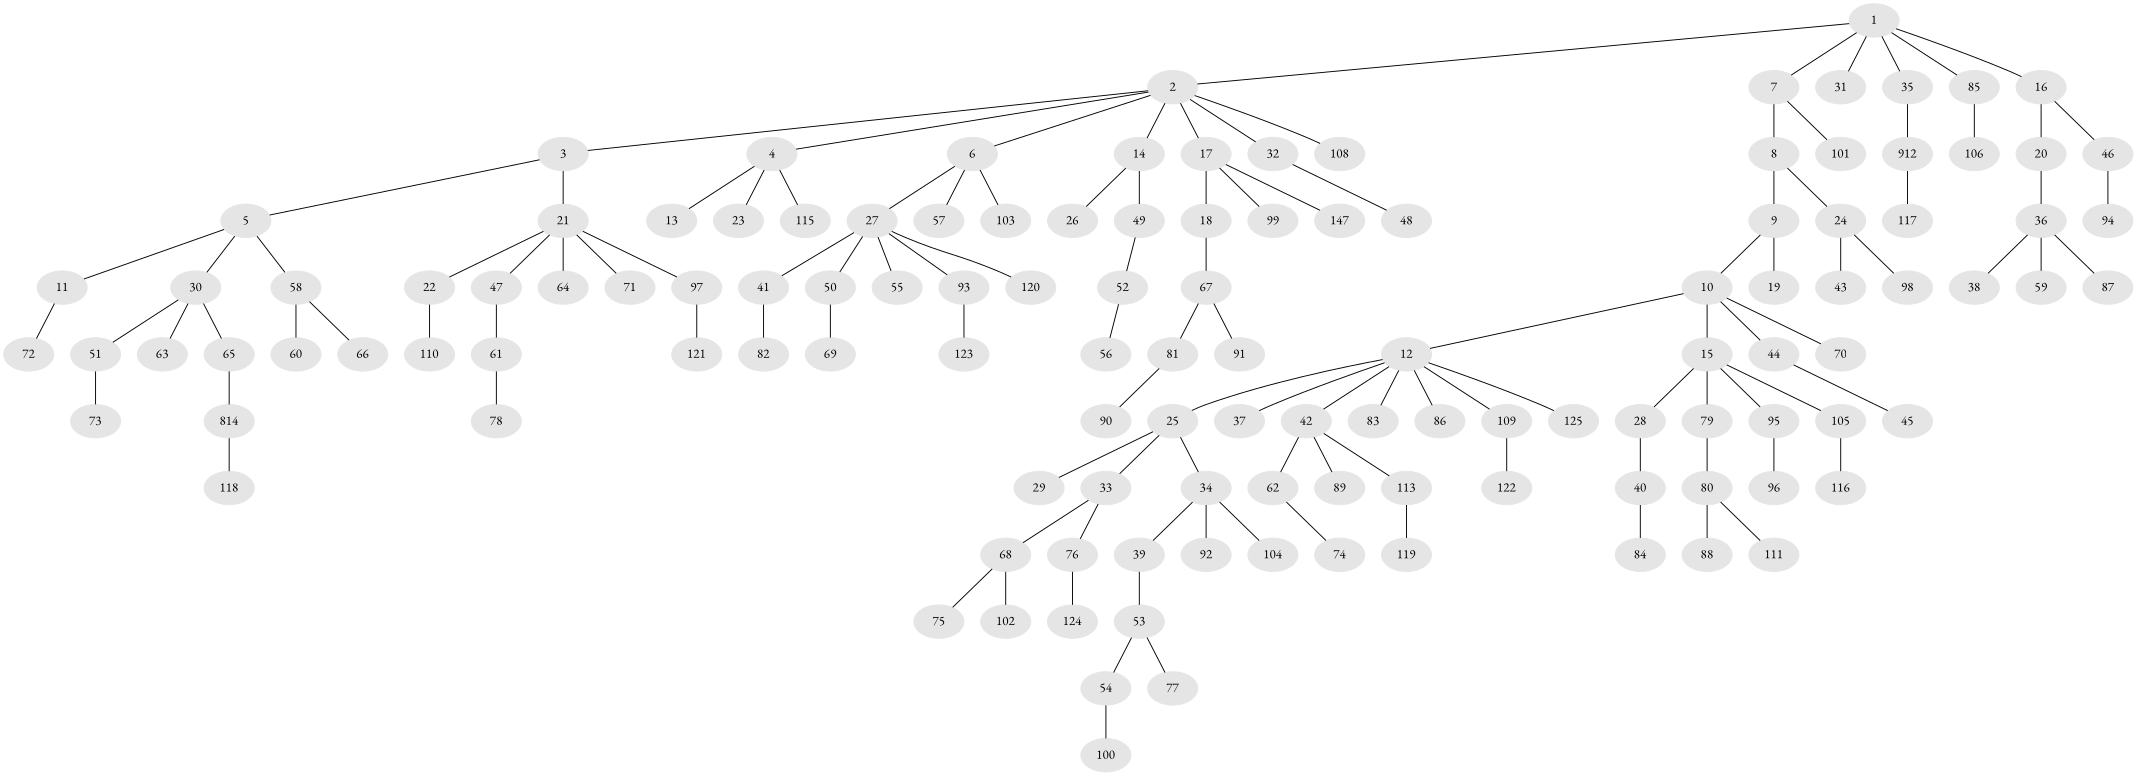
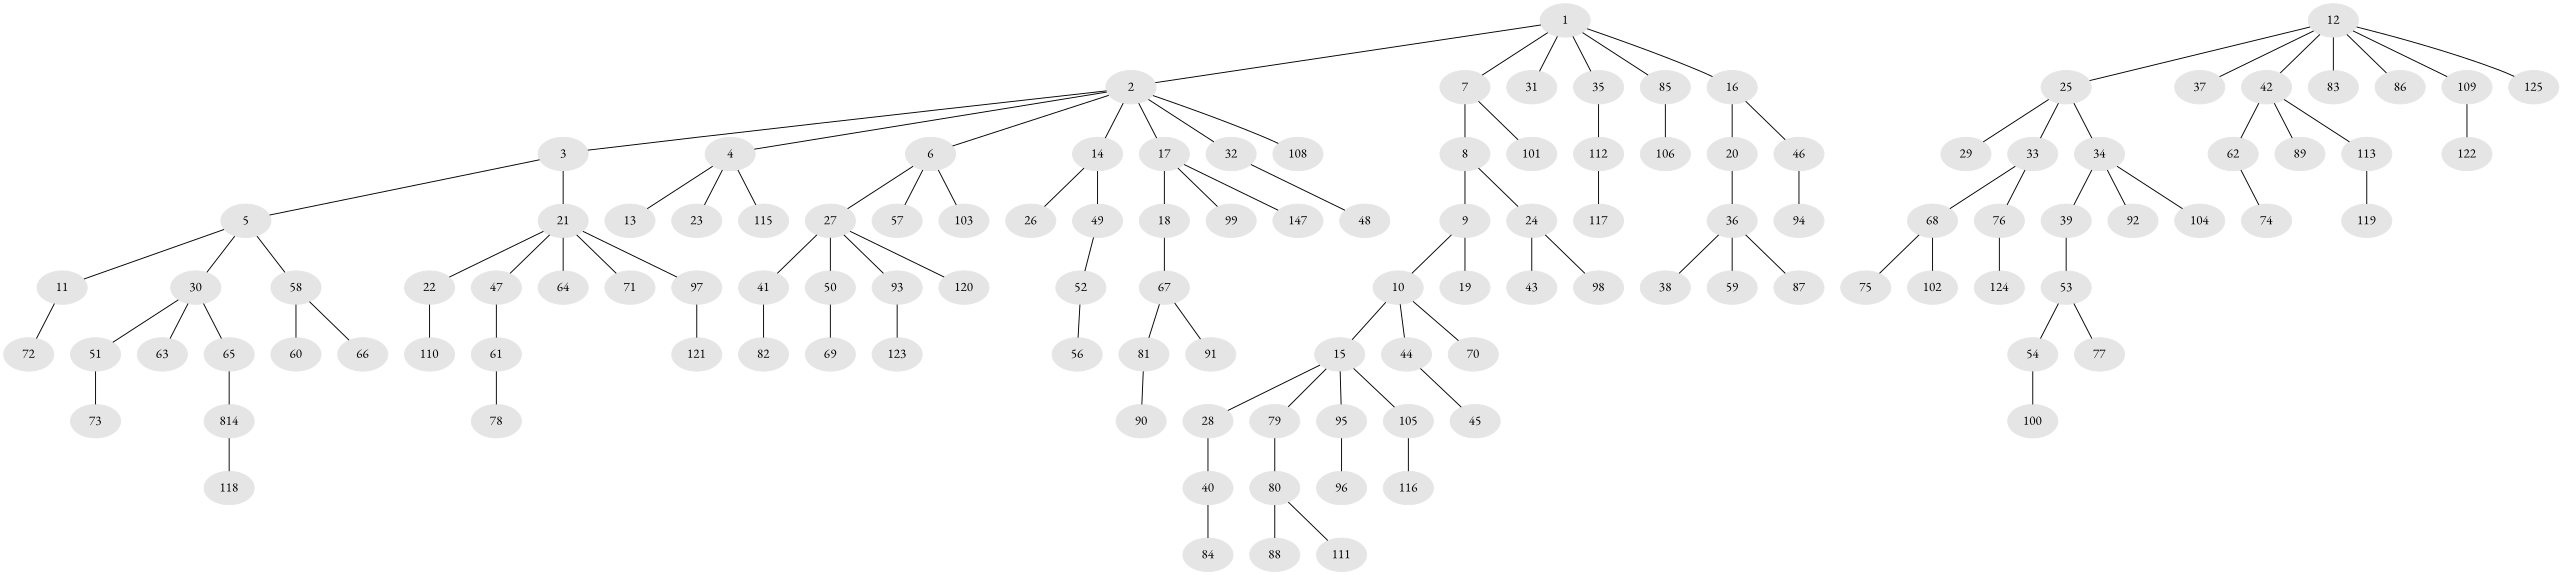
(1908, 154) -> (1599, 154)
(897, 288) -> none
(1557, 321) -> none
